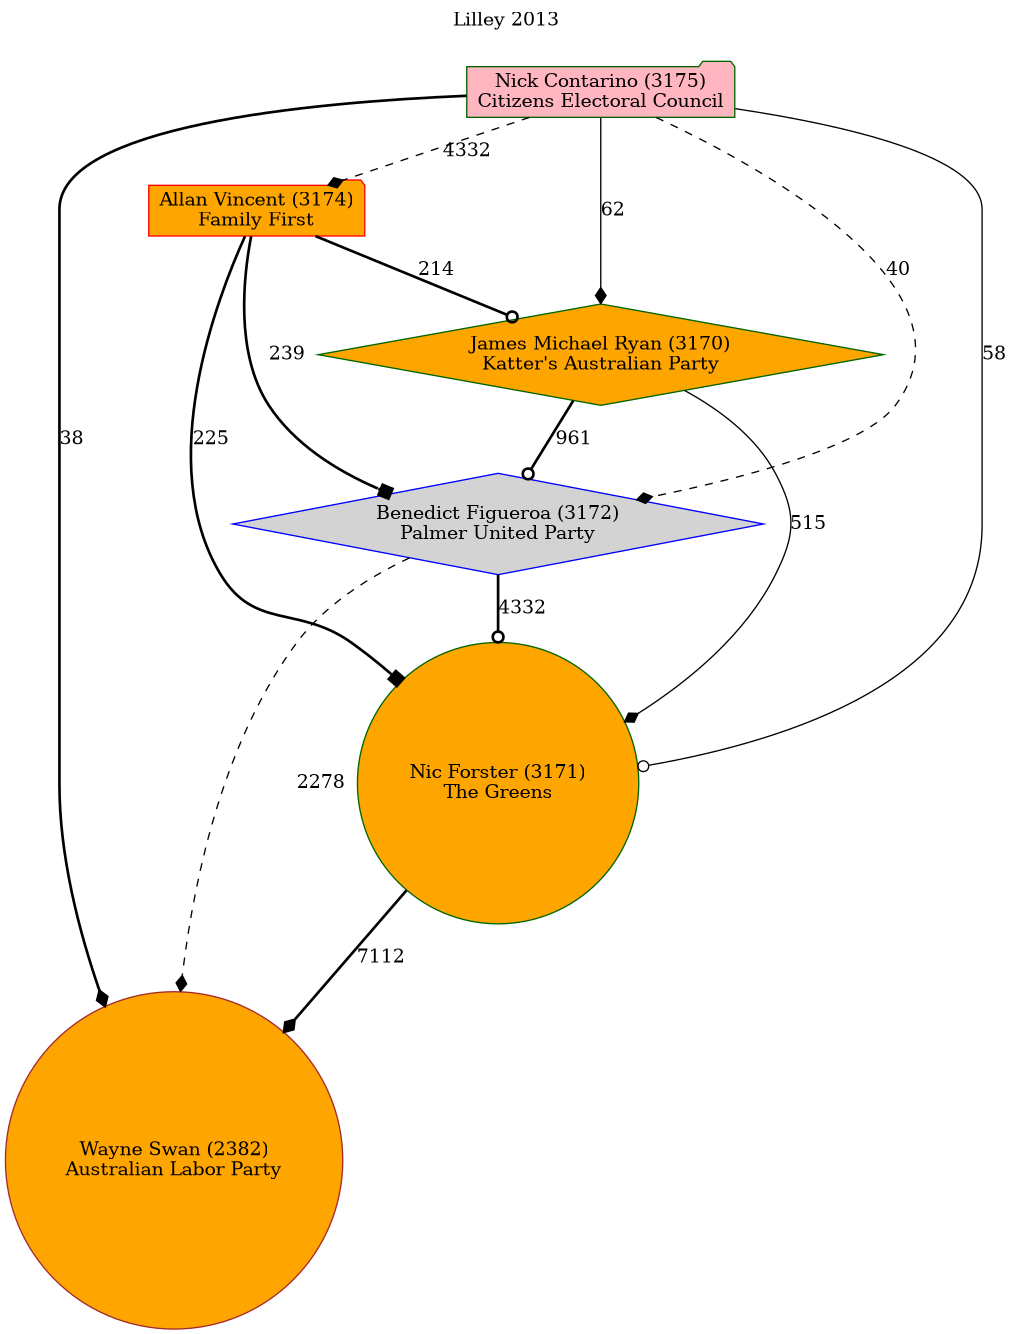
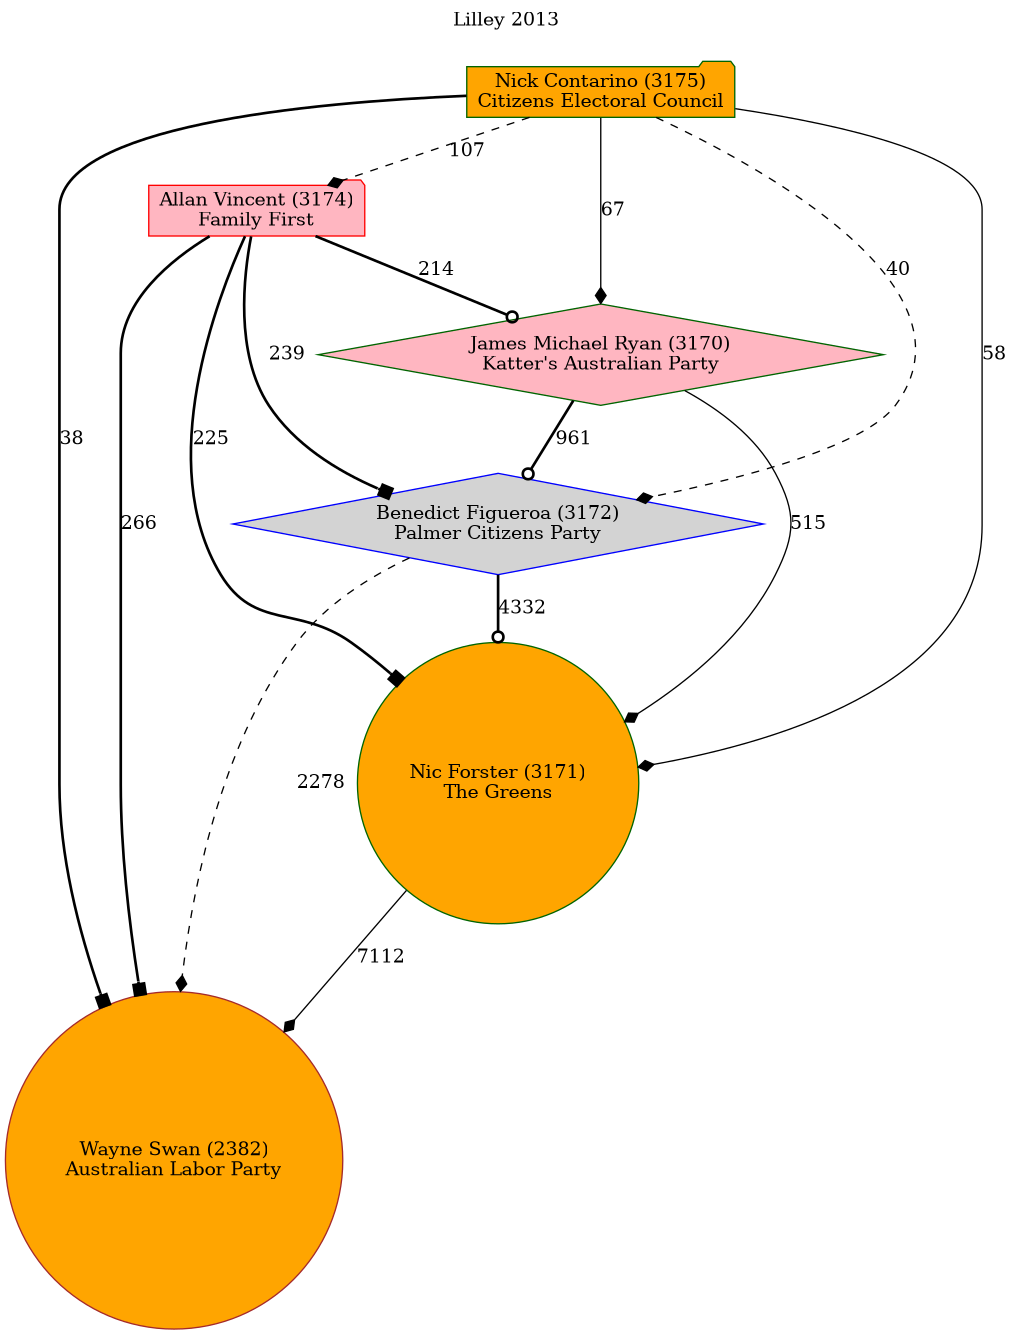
(601, 92) -> (601, 92)
(467, 151) -> (467, 151)
(257, 211) -> (257, 211)
(613, 211) -> (613, 211)
(601, 355) -> (601, 355)
(59, 383) -> (59, 383)
(982, 451) -> (982, 451)
(498, 524) -> (498, 524)
none -> (121, 591)
(351, 955) -> (351, 955)
